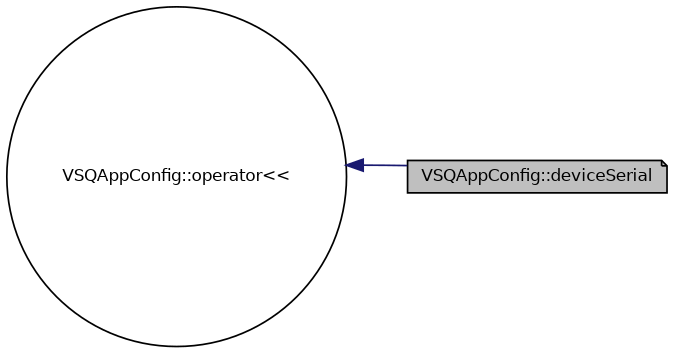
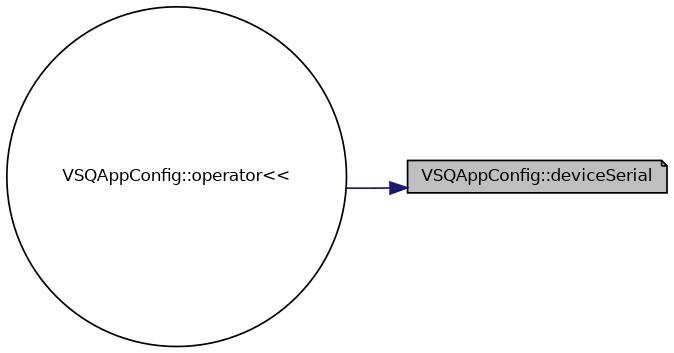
(385, 165) -> (368, 188)
